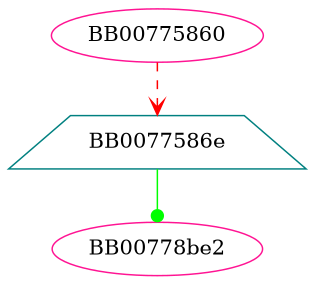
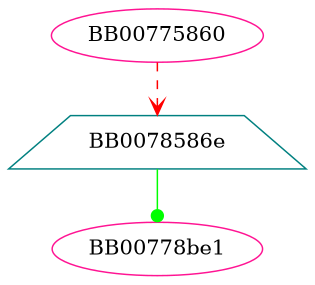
(157, 142) -> (157, 142)
(157, 249) -> (157, 249)
